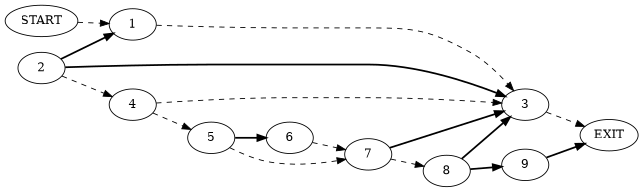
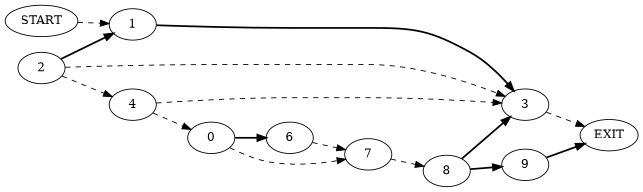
(340, 28) -> (340, 28)
(283, 65) -> (283, 65)
(442, 131) -> none
(211, 138) -> (211, 138)
